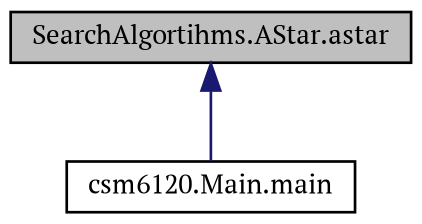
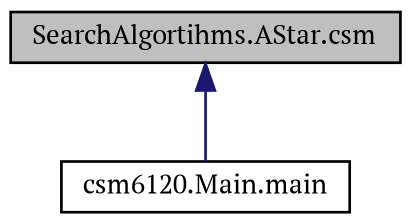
(211, 37) -> (206, 37)
